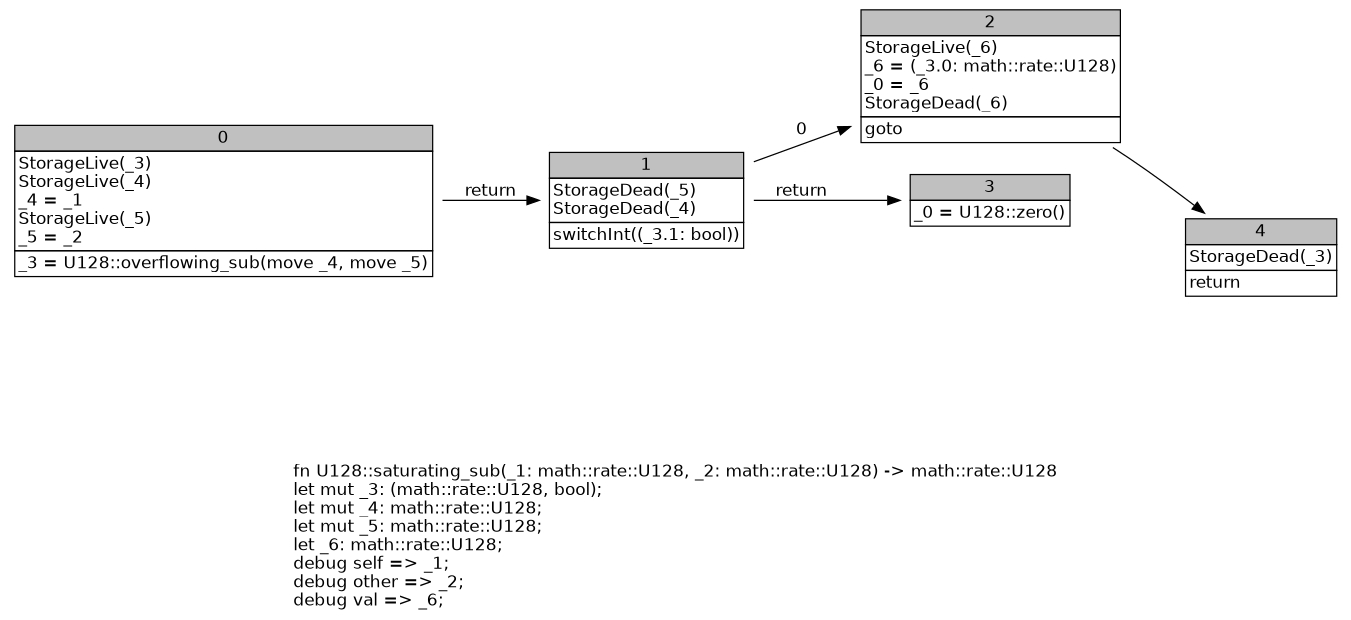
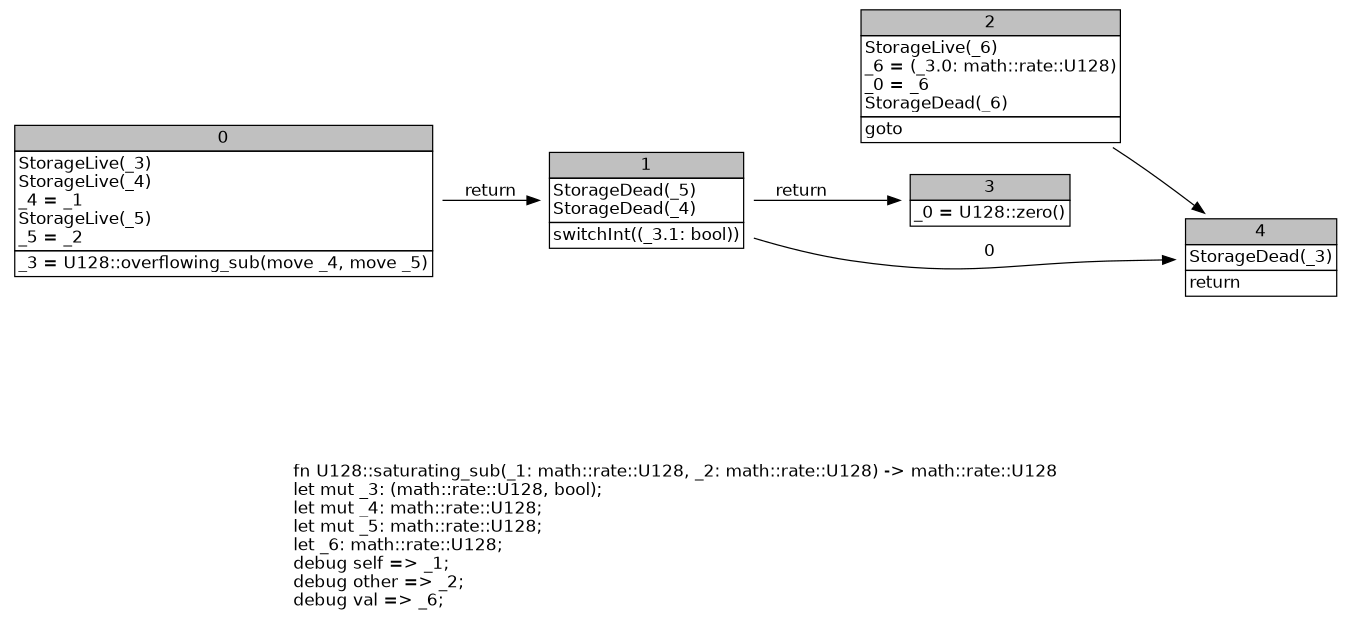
(796, 146) -> (957, 269)
